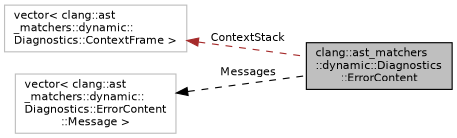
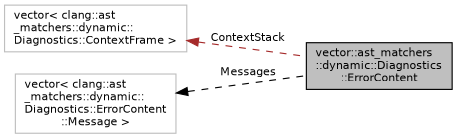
(379, 66) -> (379, 66)
